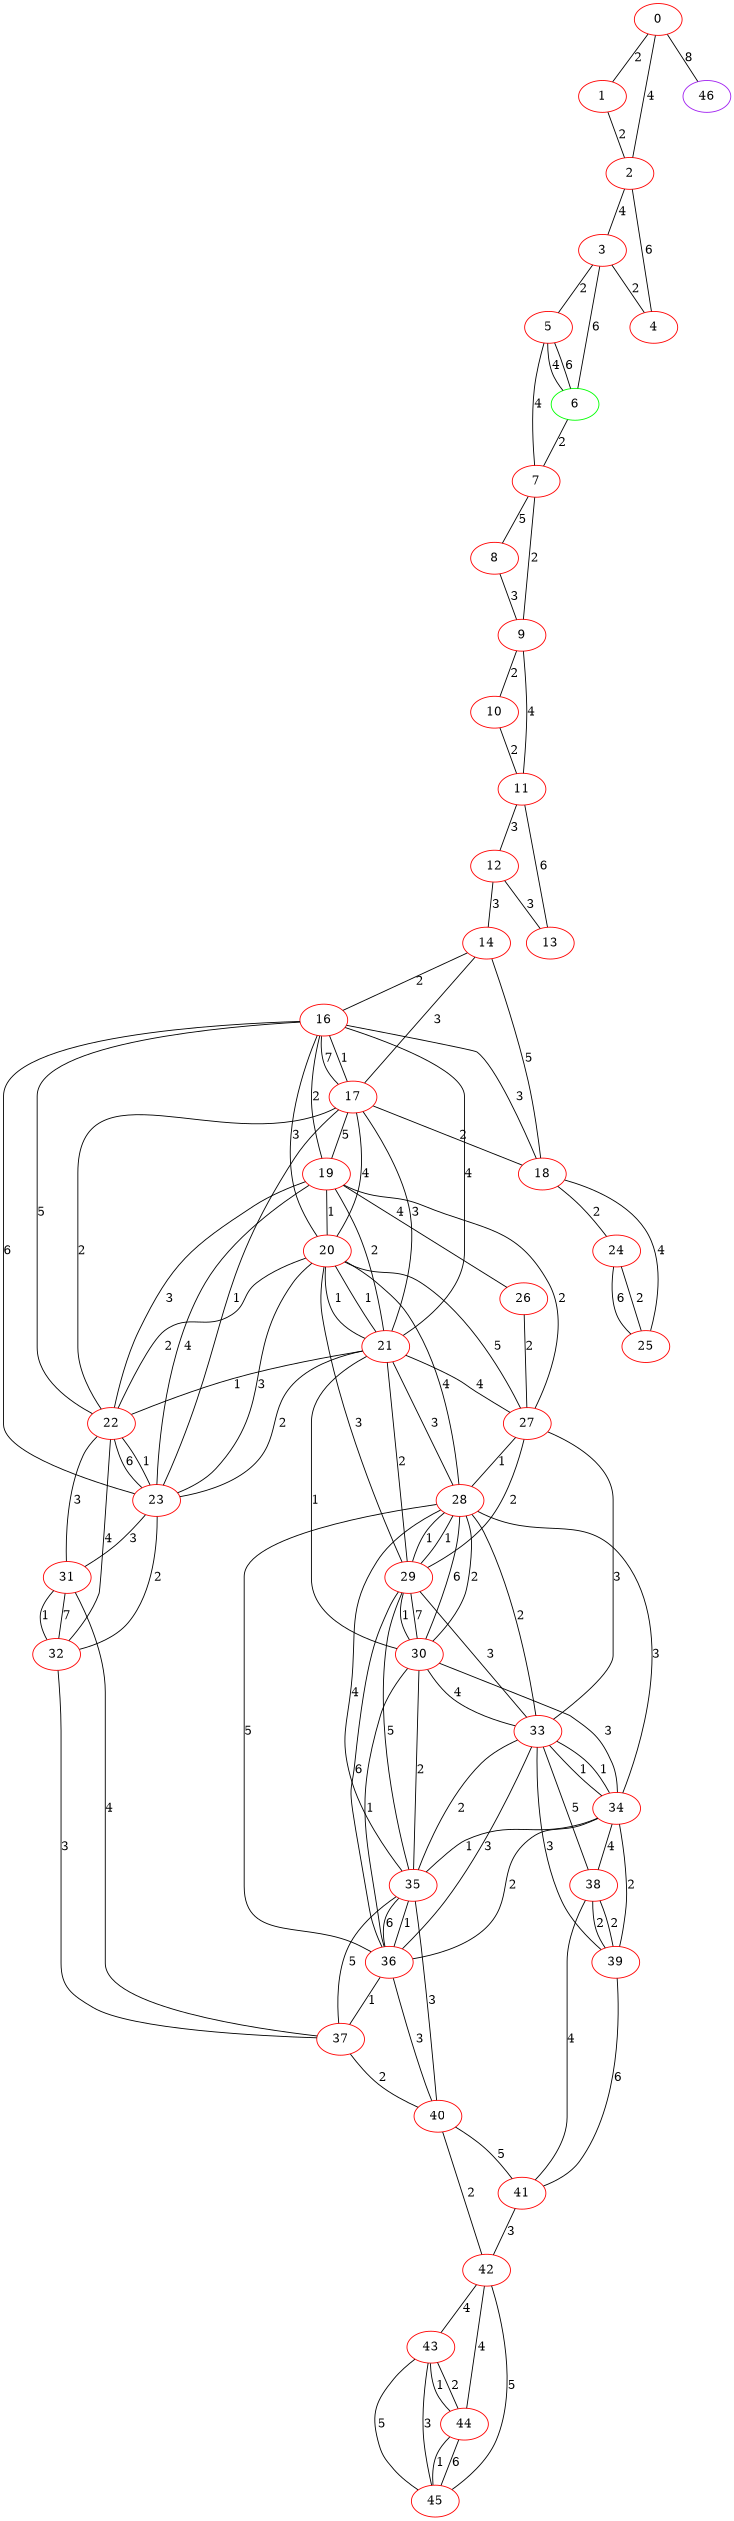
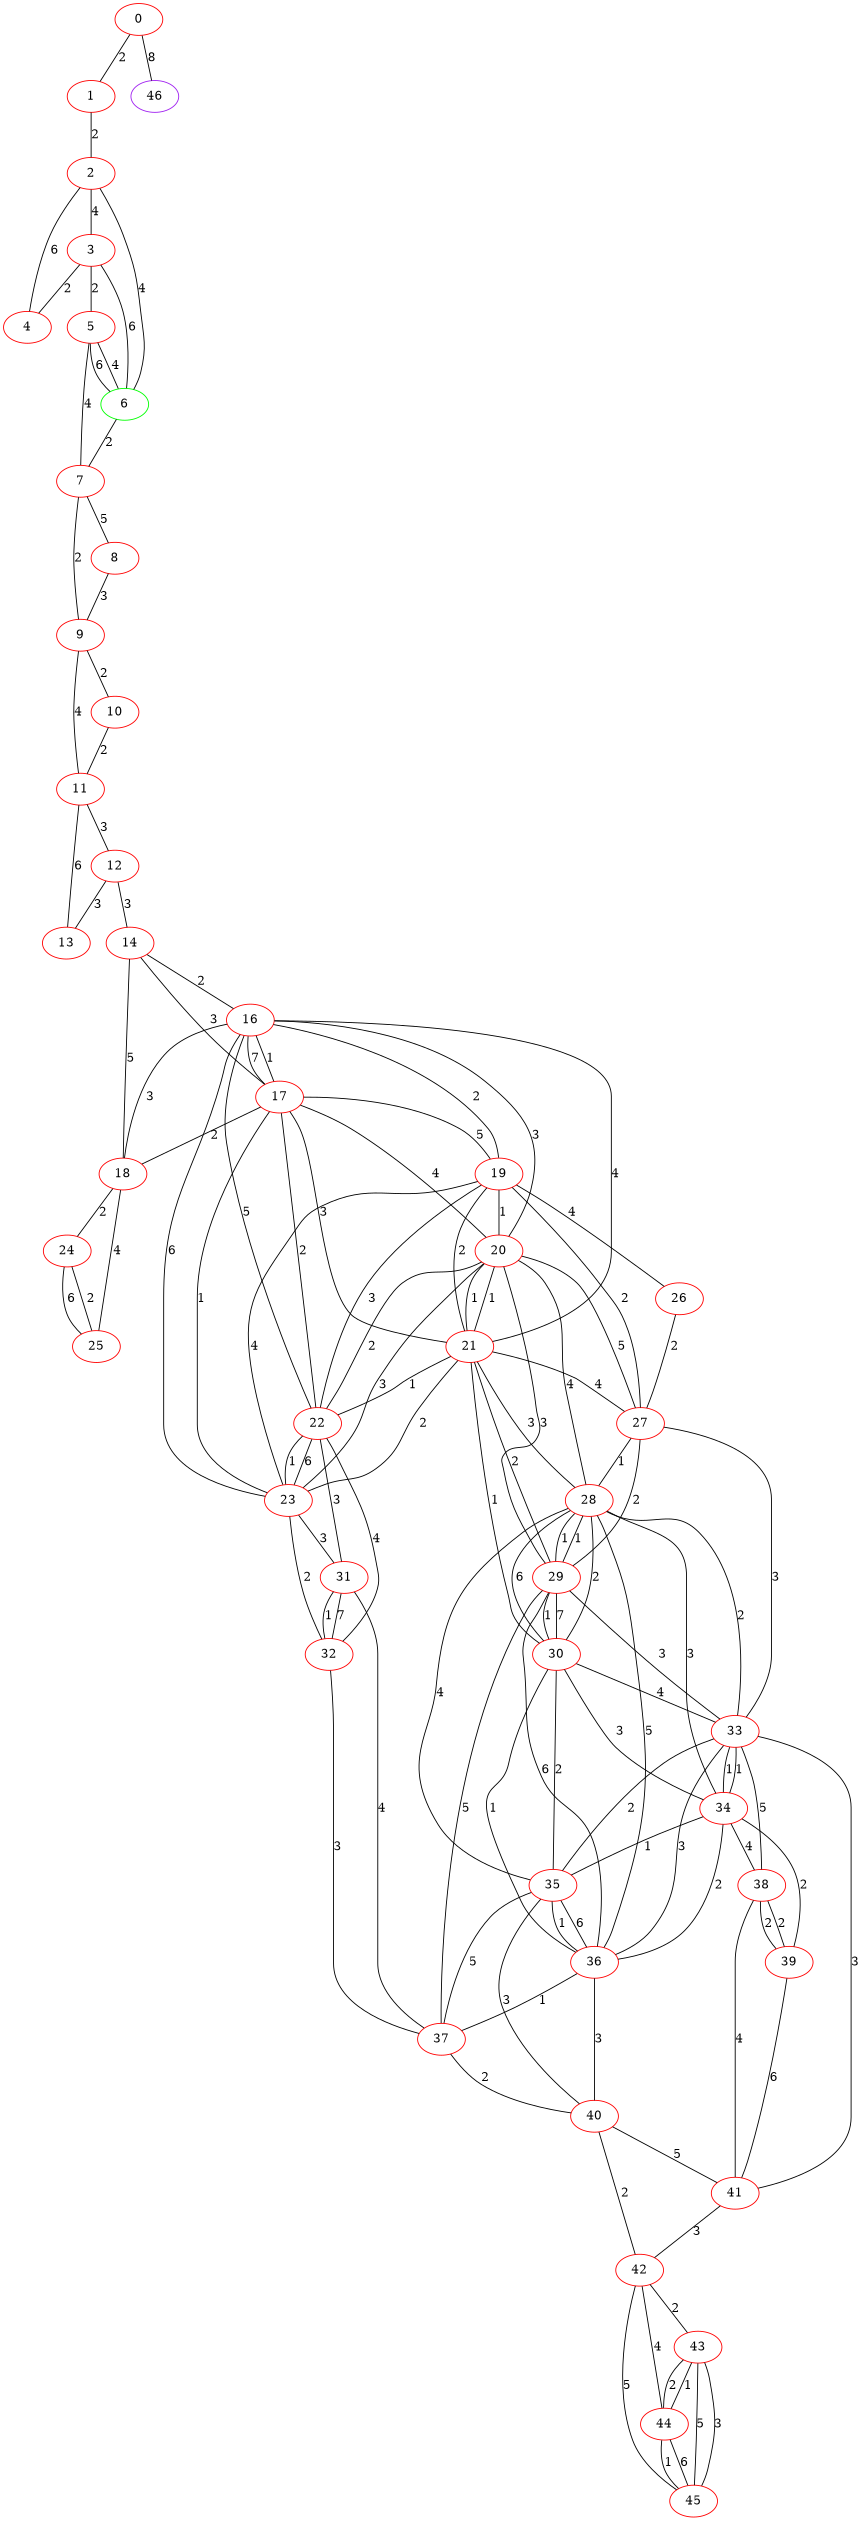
(644, 96) -> (137, 286)
(385, 1731) -> (462, 1799)
(547, 1856) -> (851, 1962)
(467, 2309) -> (676, 2309)
